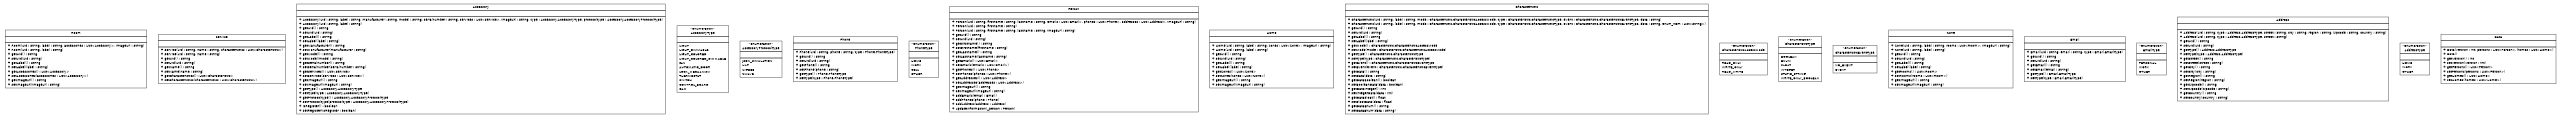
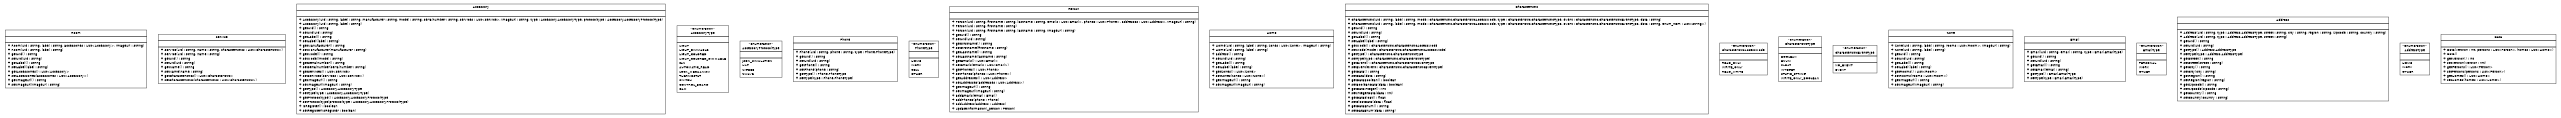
(1227, 54) -> (1228, 54)
(695, 67) -> (694, 67)
